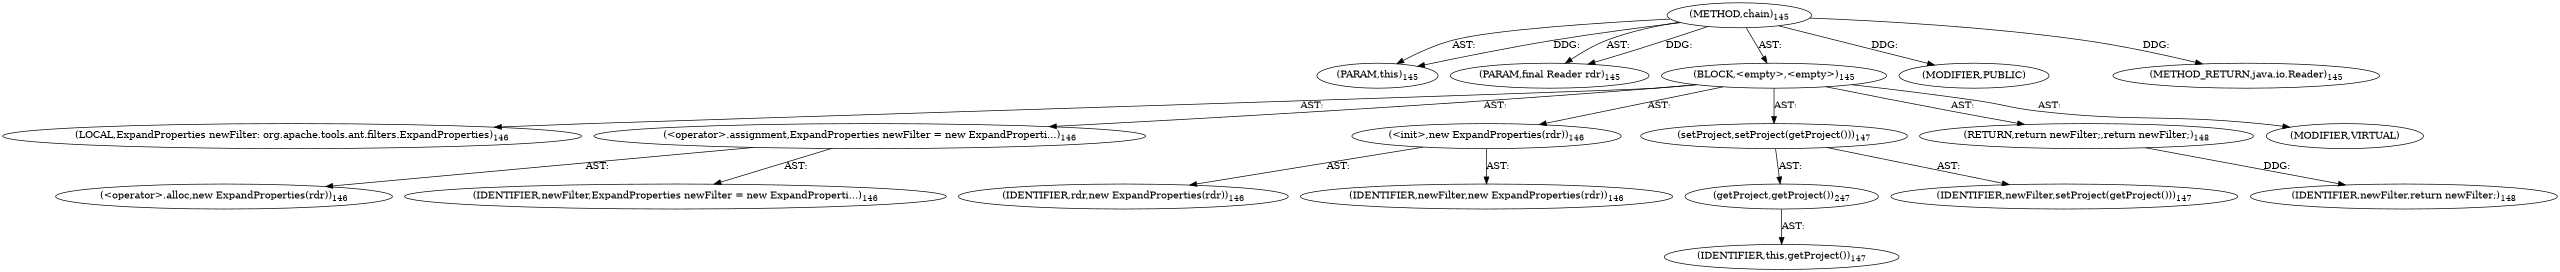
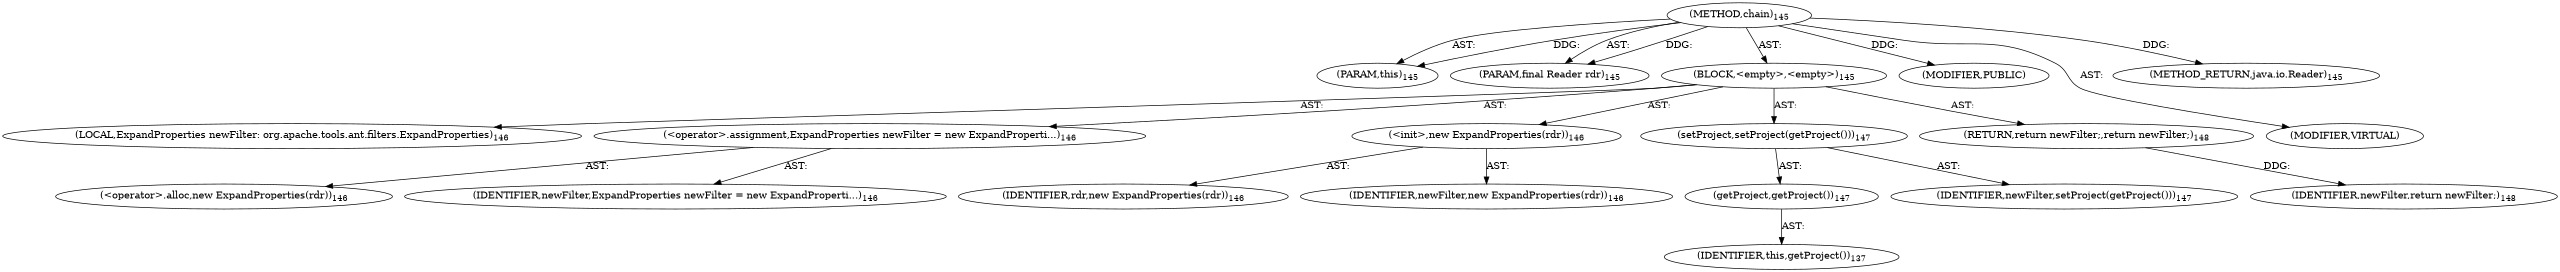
(2067, 114) -> (2044, 58)
(1842, 195) -> (1842, 195)
(1858, 256) -> (1858, 256)
